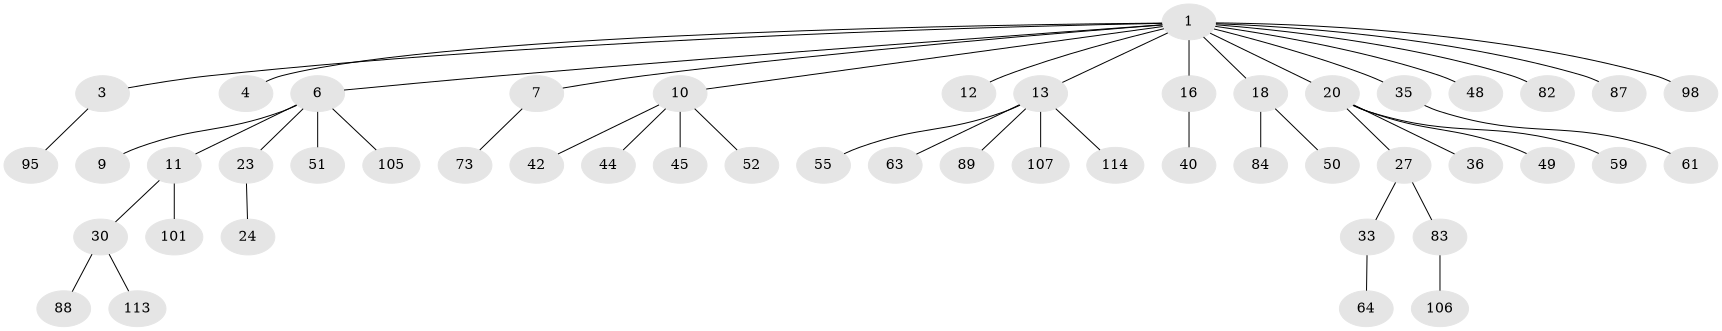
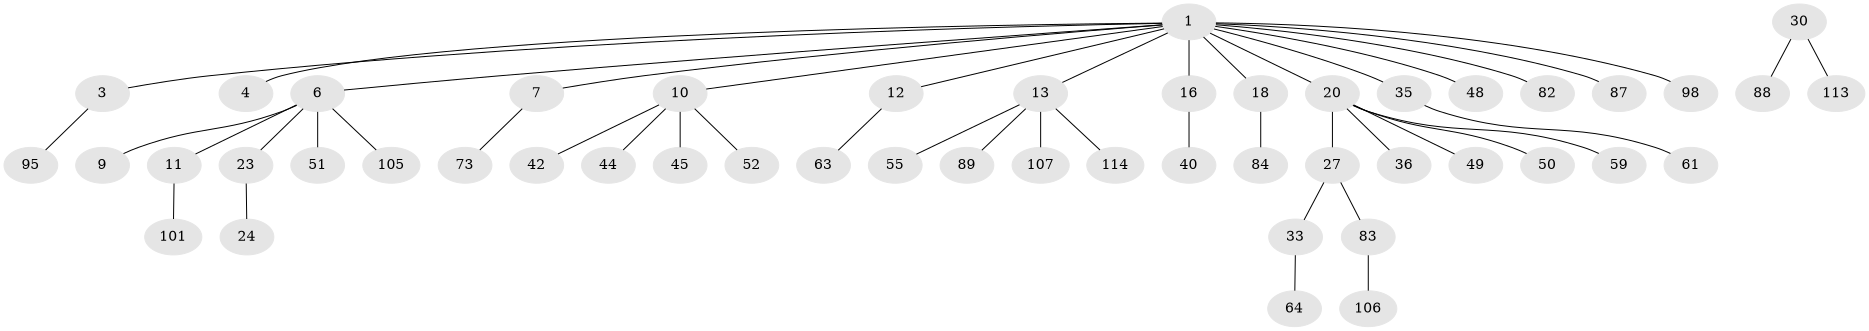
(968, 129) -> (860, 129)
(1296, 129) -> (1471, 135)
(137, 201) -> none
